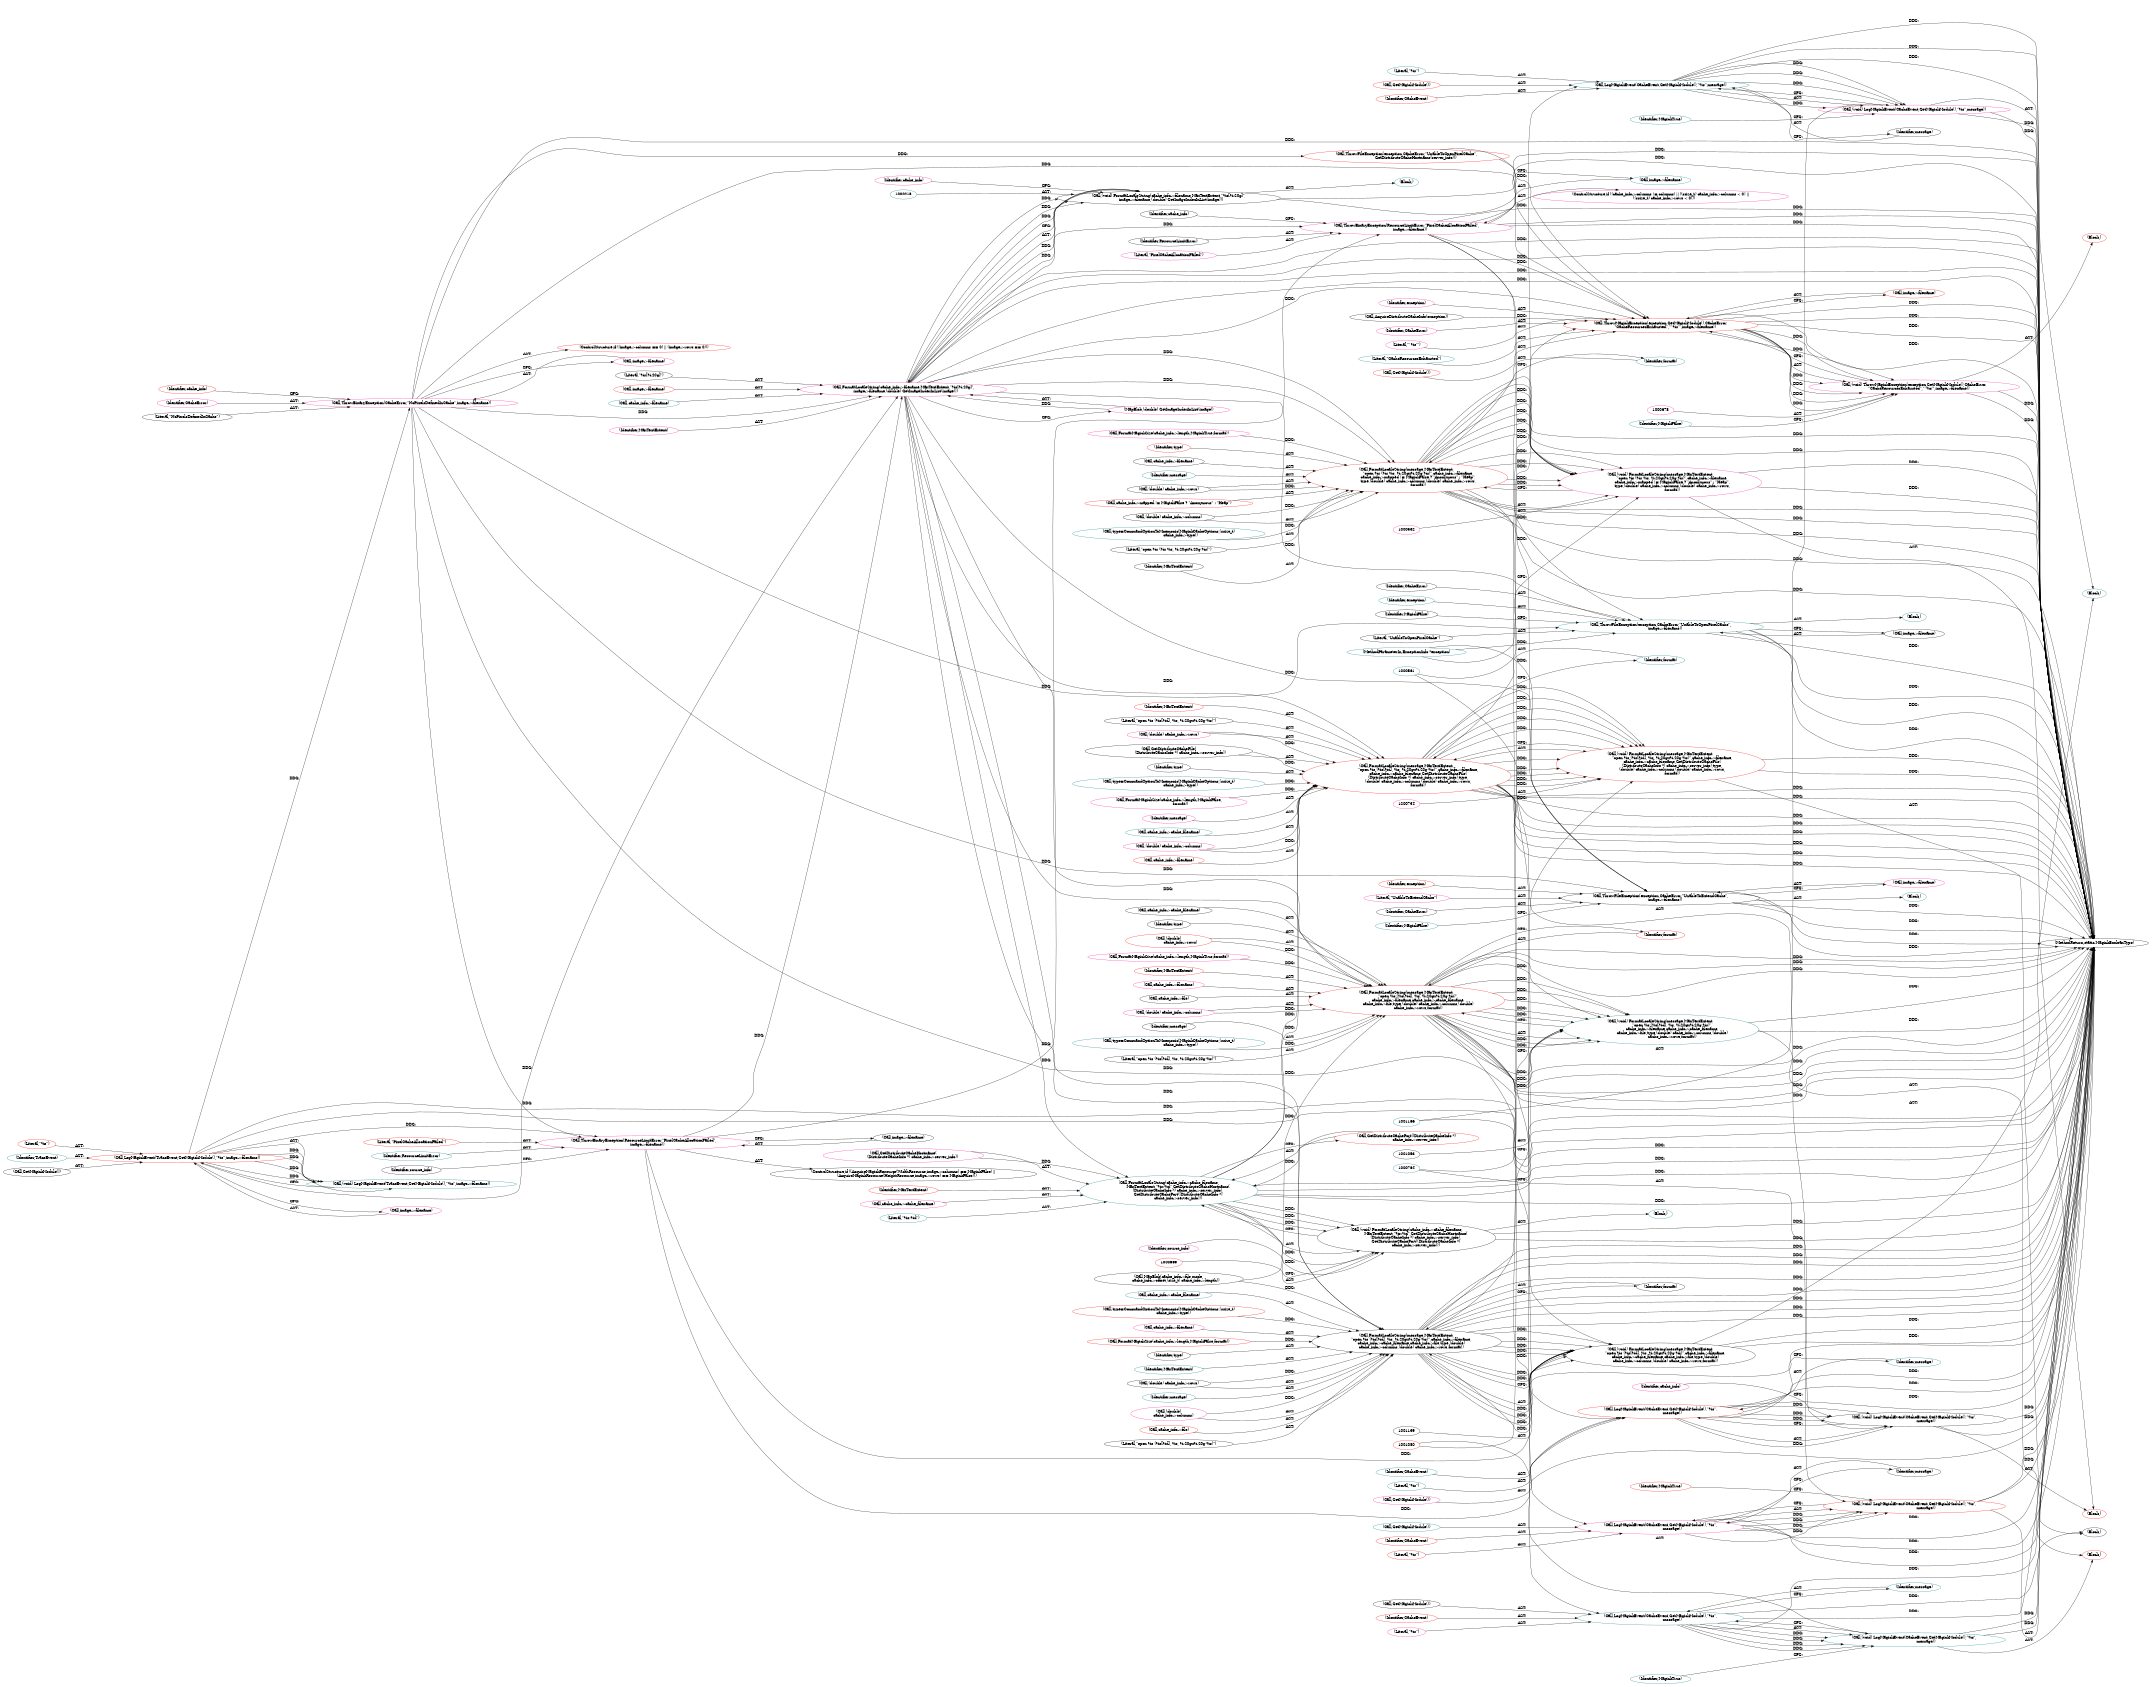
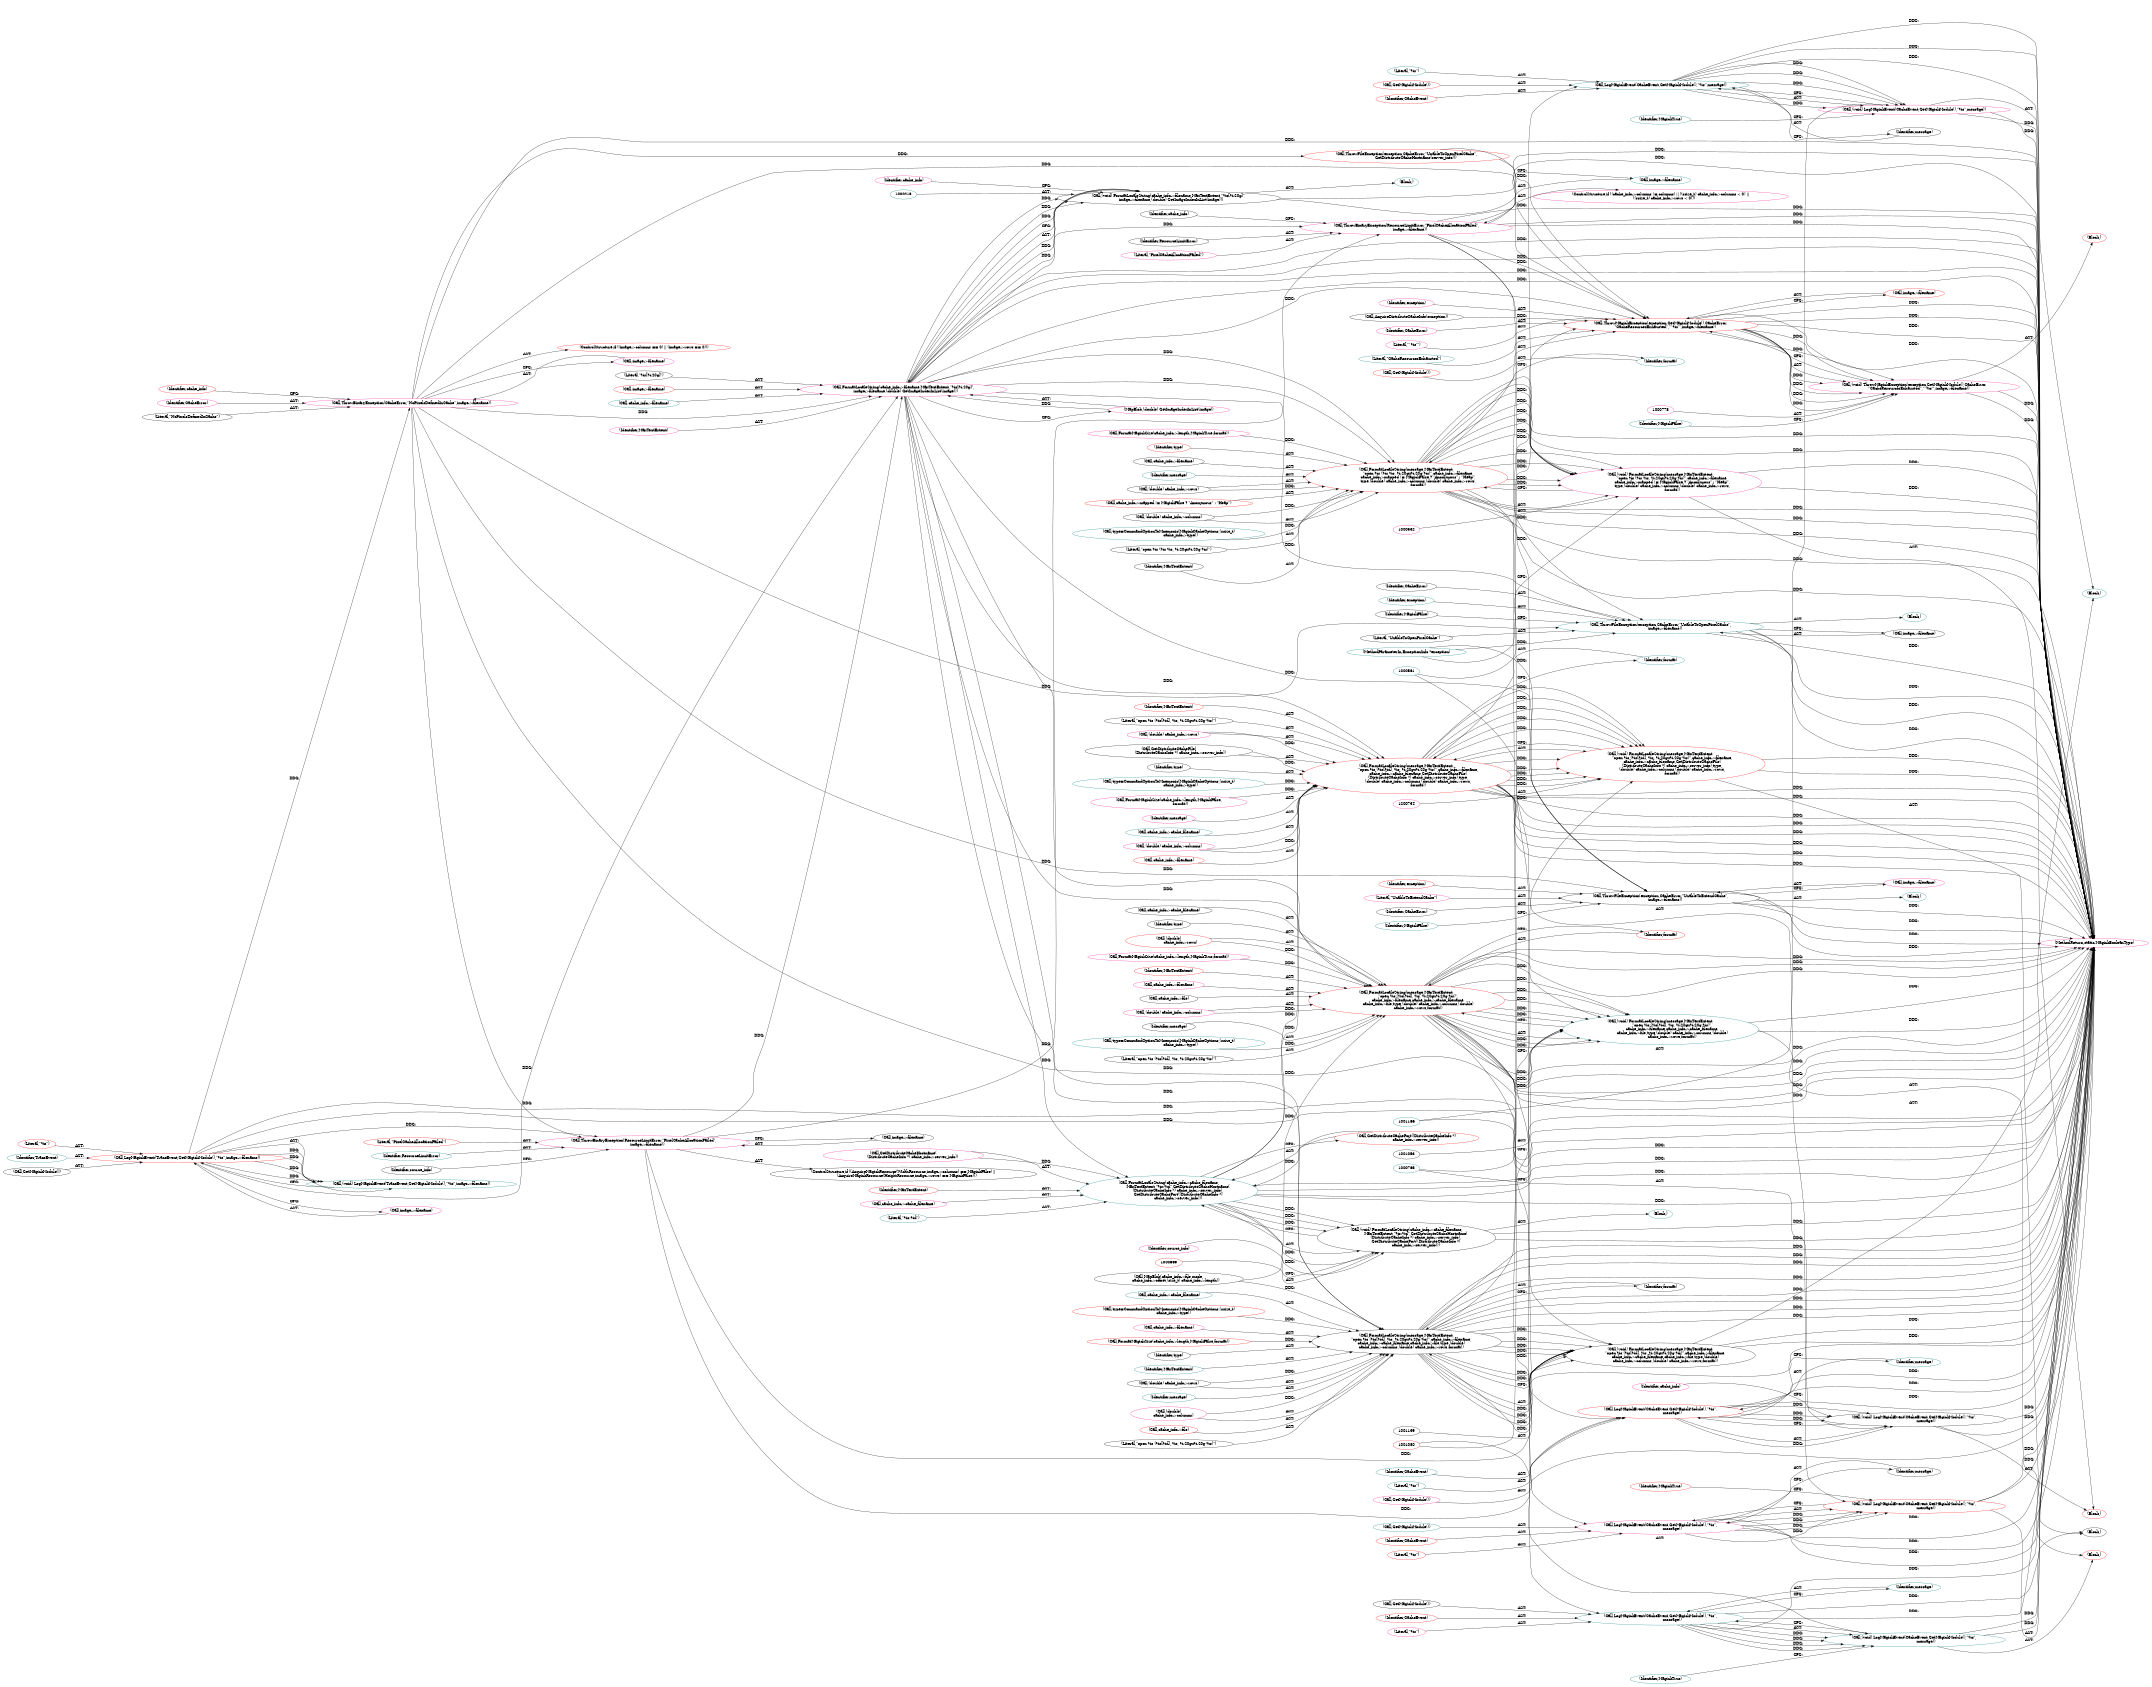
(1661, 410) -> (1661, 410)
(2094, 943) -> (2094, 943)
(1407, 1168) -> (1407, 1168)
